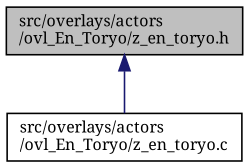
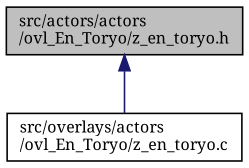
(125, 31) -> (125, 31)
